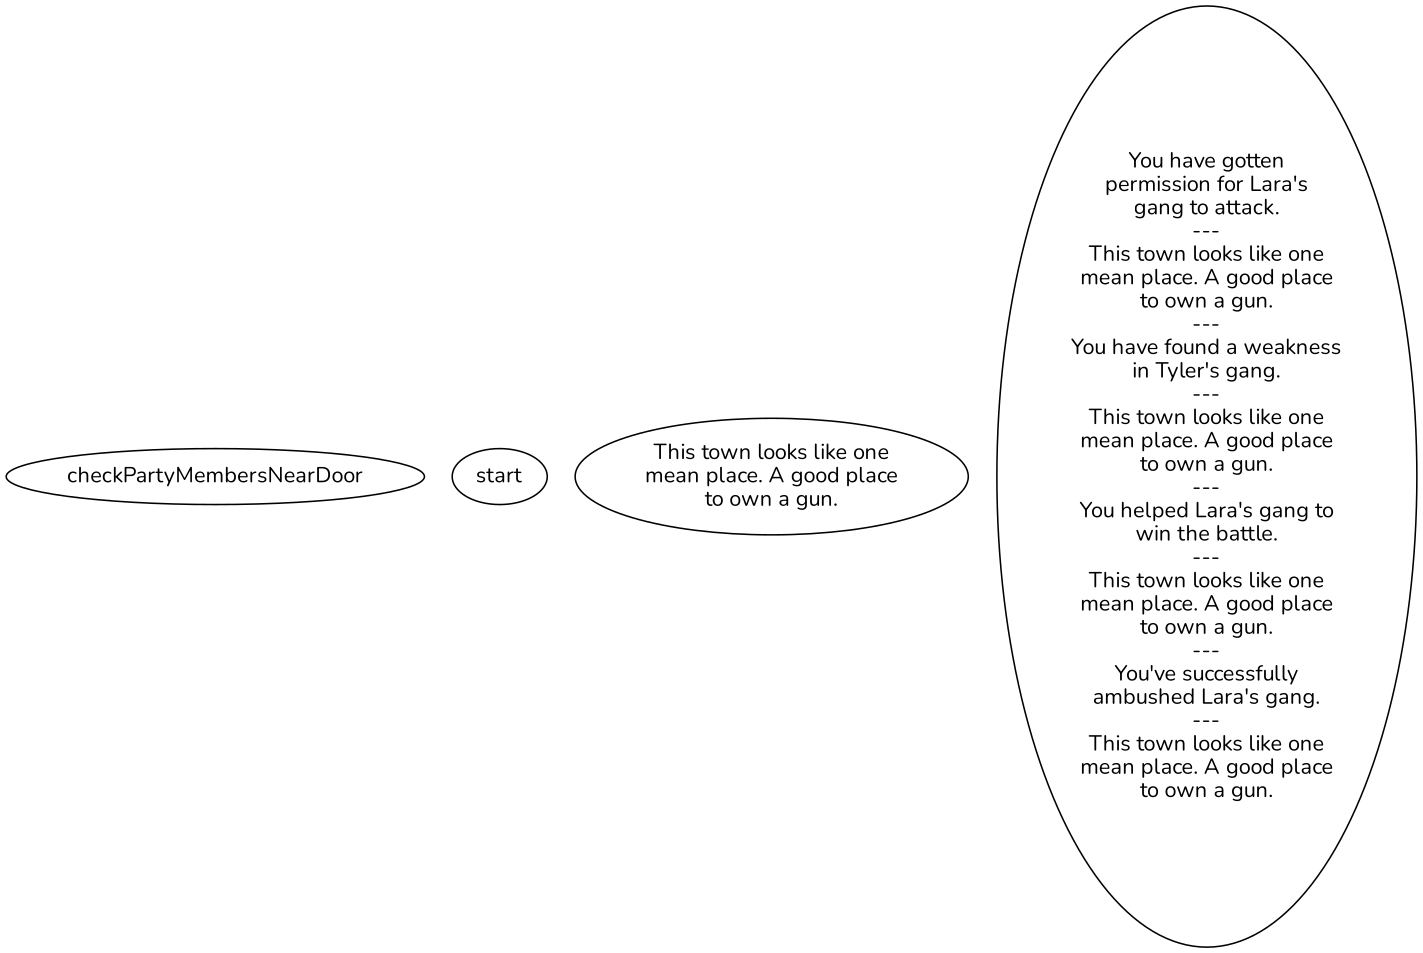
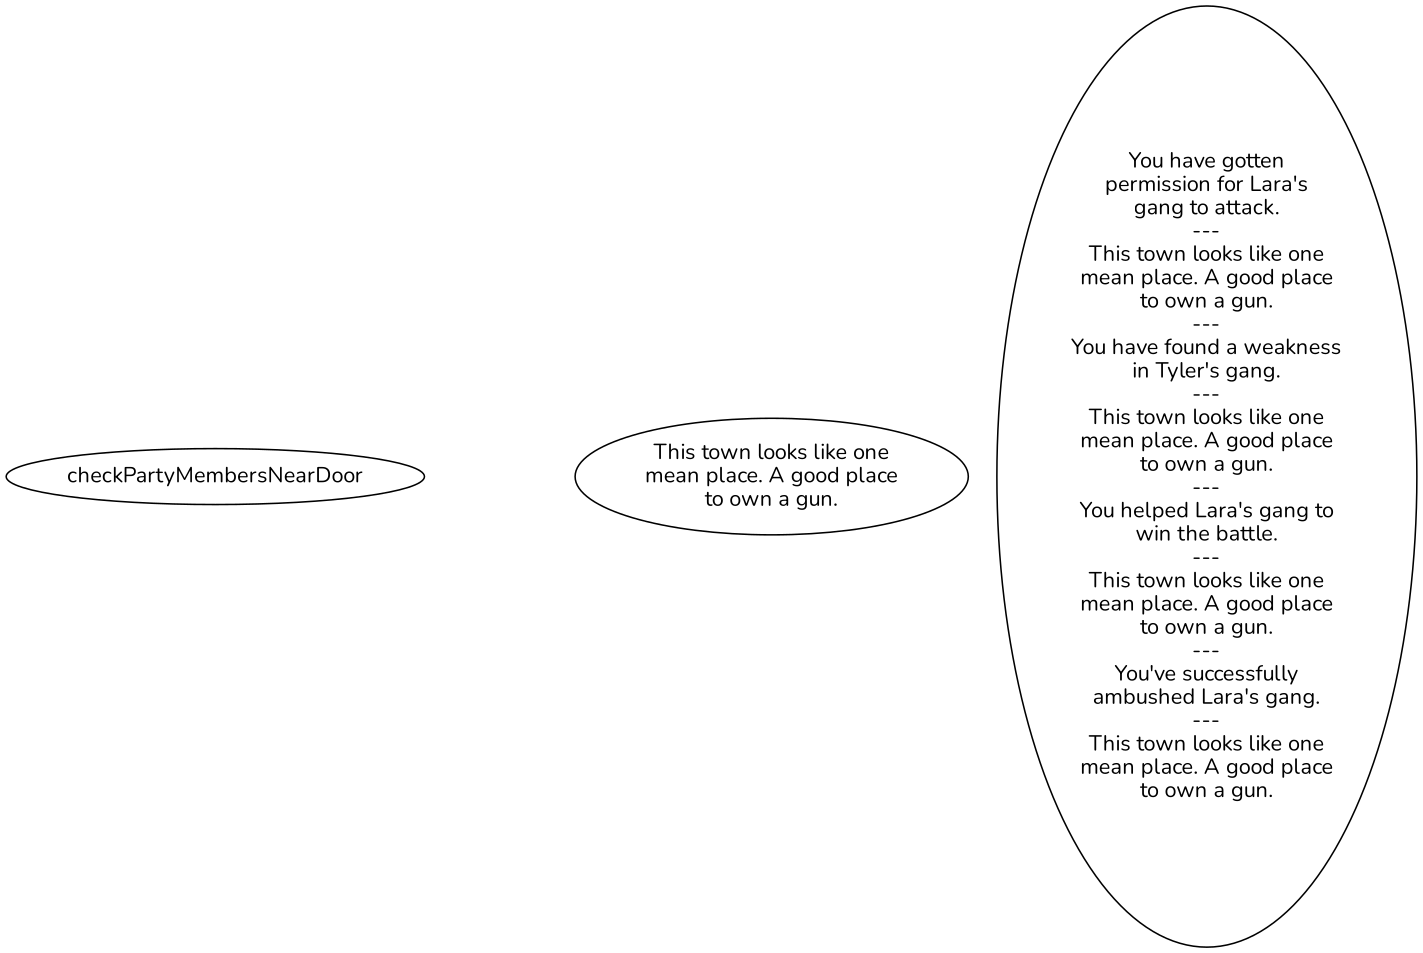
(500, 477) -> none
